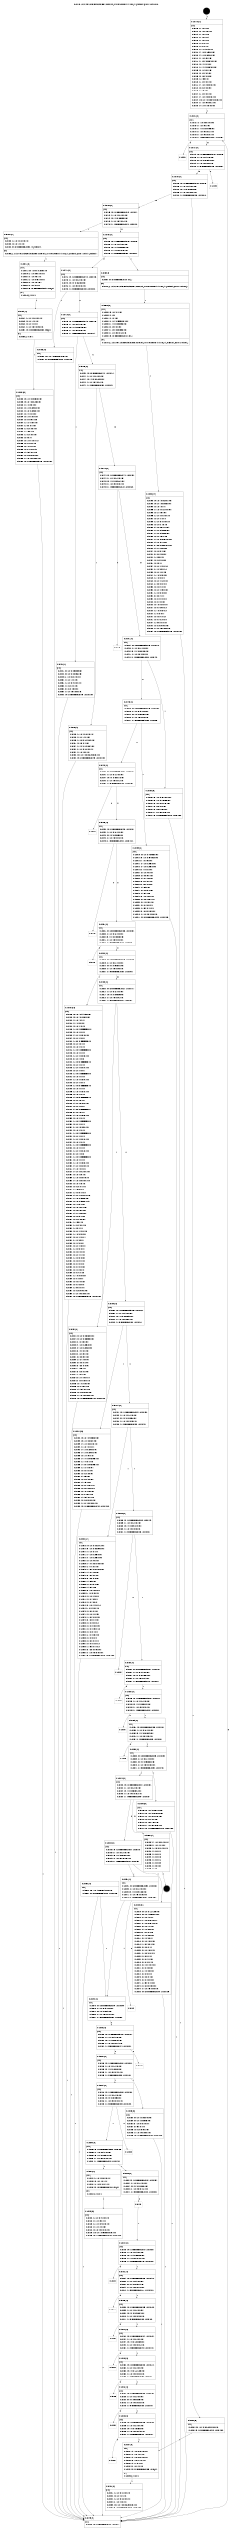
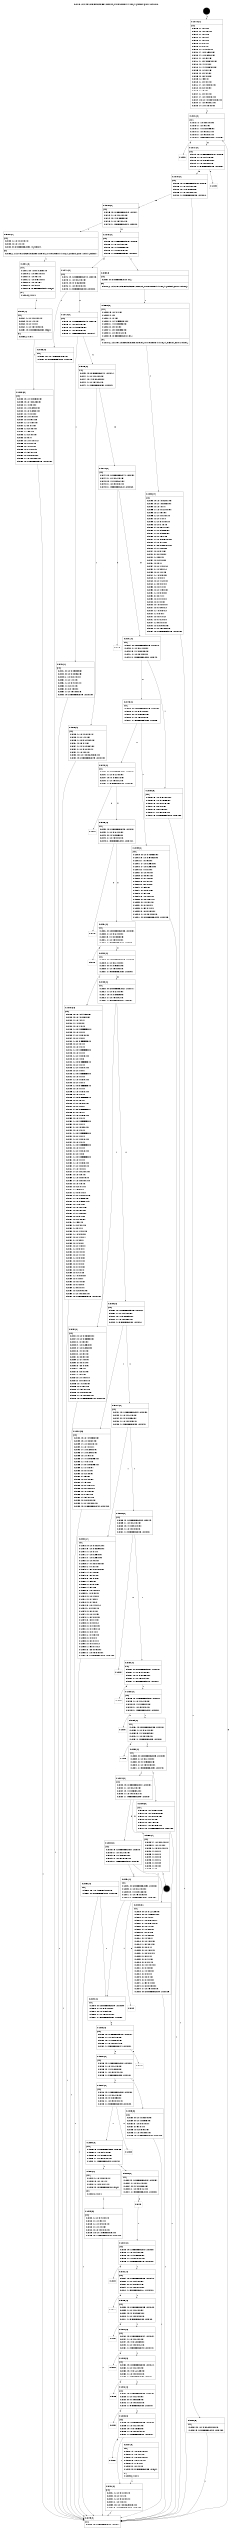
(138, 2439) -> (117, 2460)
(177, 2441) -> (193, 2506)
none -> (110, 2513)
